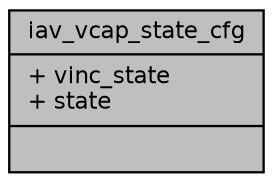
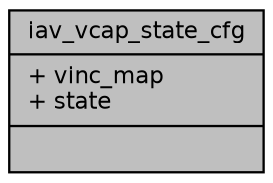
(99, 76) -> (96, 76)
